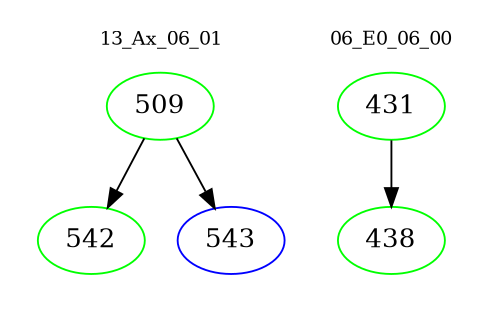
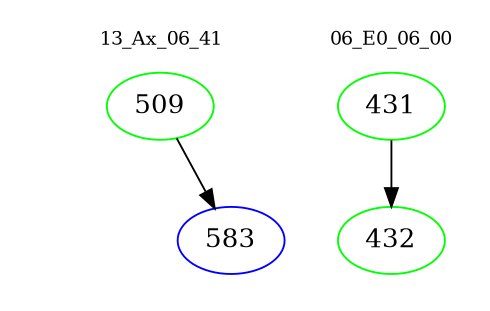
(161, 40) -> (161, 40)
(91, 240) -> none
(231, 240) -> (231, 240)
(391, 240) -> (391, 240)
